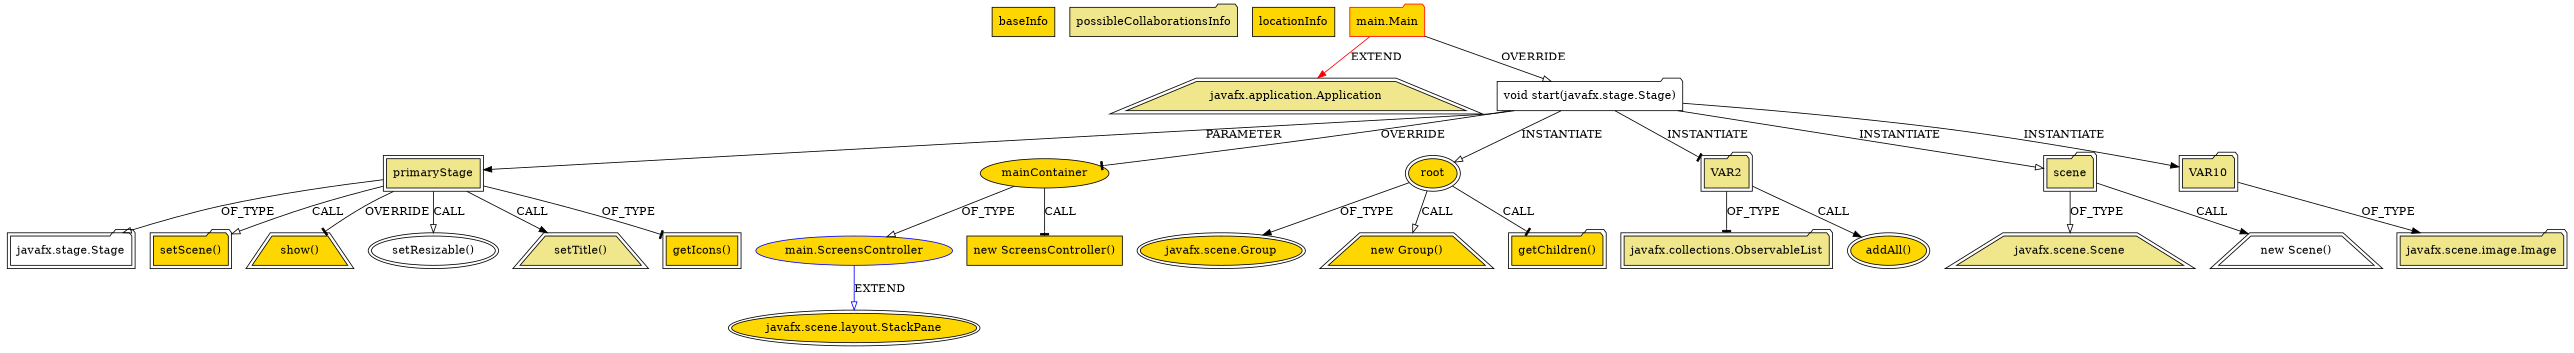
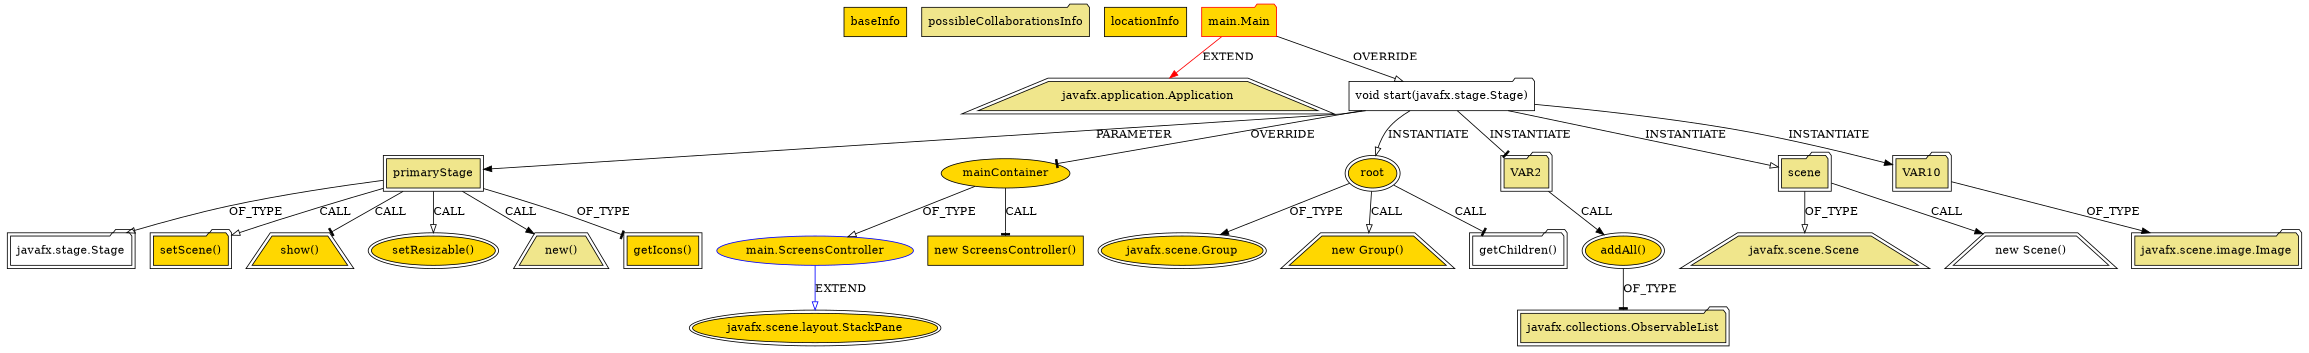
(1727, 210) -> (1623, 287)
(398, 212) -> (391, 212)
(433, 251) -> (433, 251)
(581, 251) -> (561, 251)
(1557, 251) -> (1518, 251)
